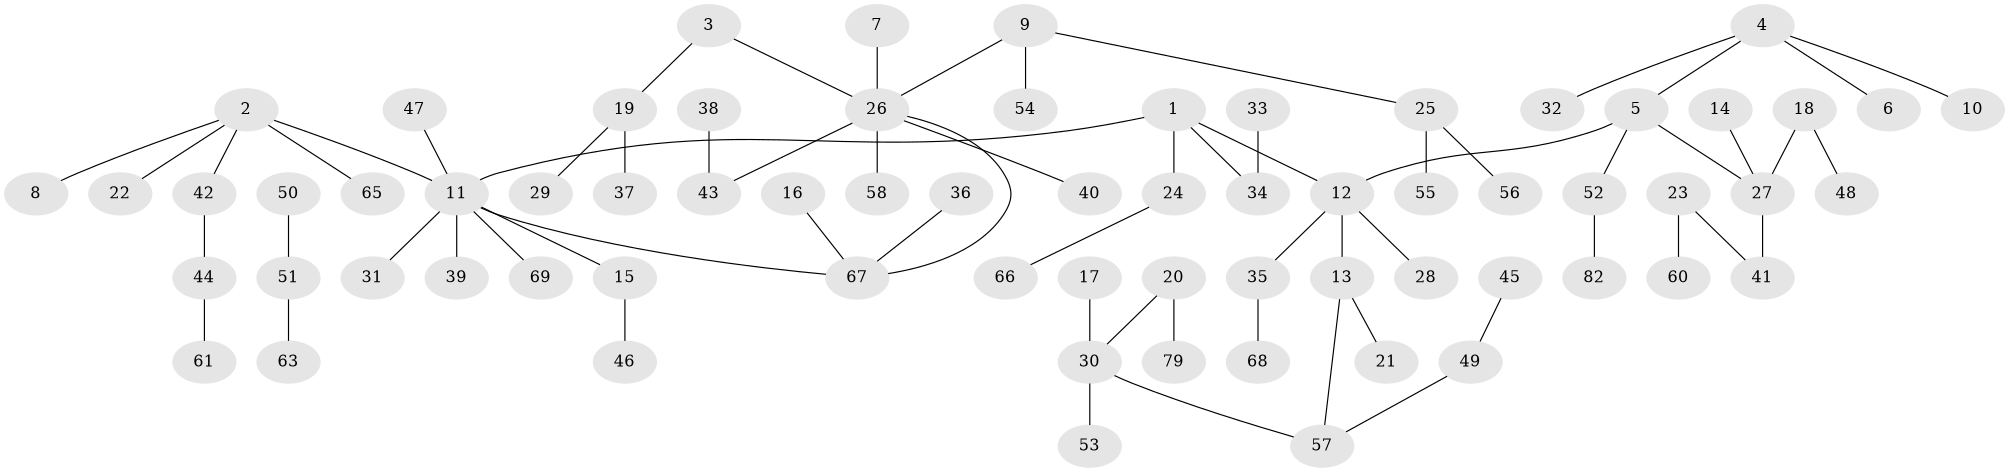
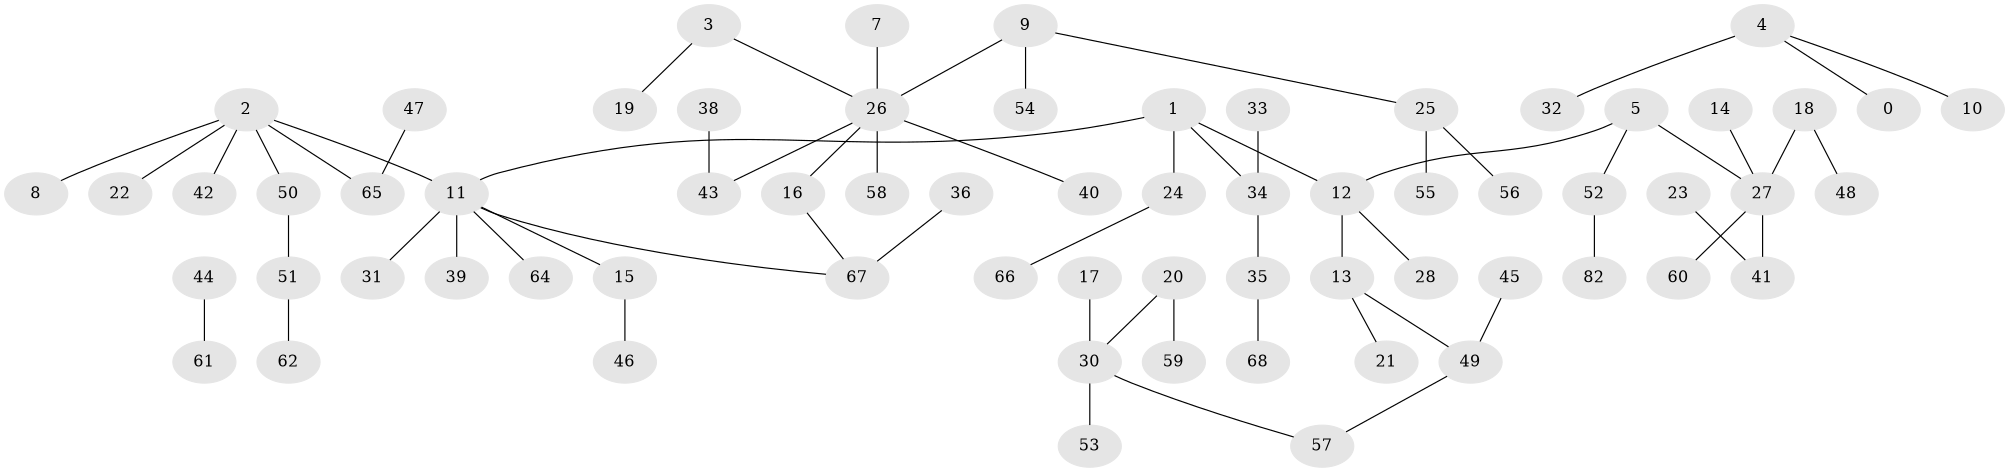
(1699, 68) -> none
(1889, 110) -> (1889, 110)
none -> (268, 152)
(436, 152) -> (394, 152)
(541, 194) -> none
(625, 194) -> none
(1009, 203) -> (835, 152)
(204, 236) -> none
(1300, 236) -> (1258, 236)
(1678, 236) -> (1726, 231)
(541, 278) -> (541, 278)
(289, 362) -> (289, 362)
(1174, 362) -> (1174, 362)
(1332, 362) -> (1407, 320)
